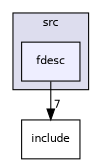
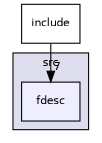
(51, 97) -> (51, 59)
